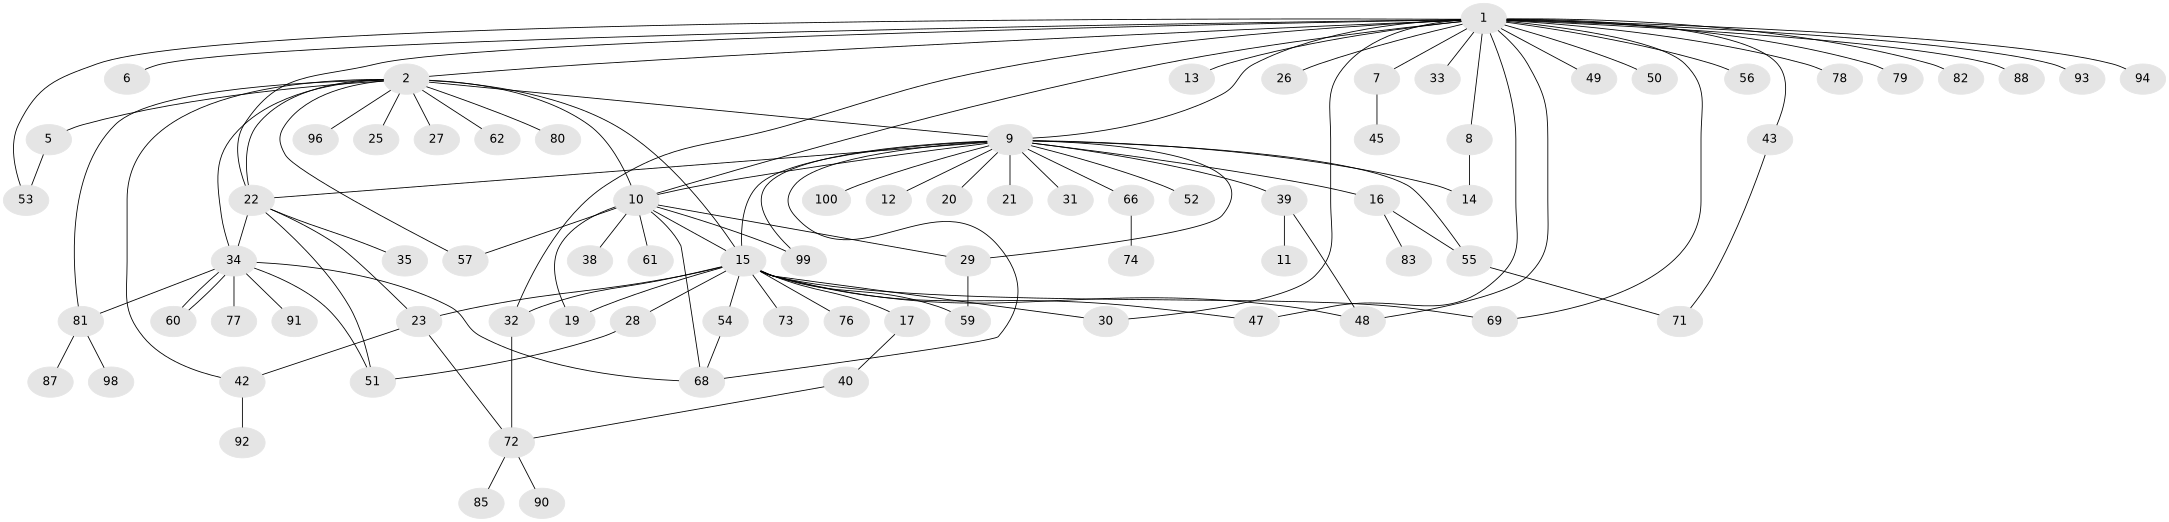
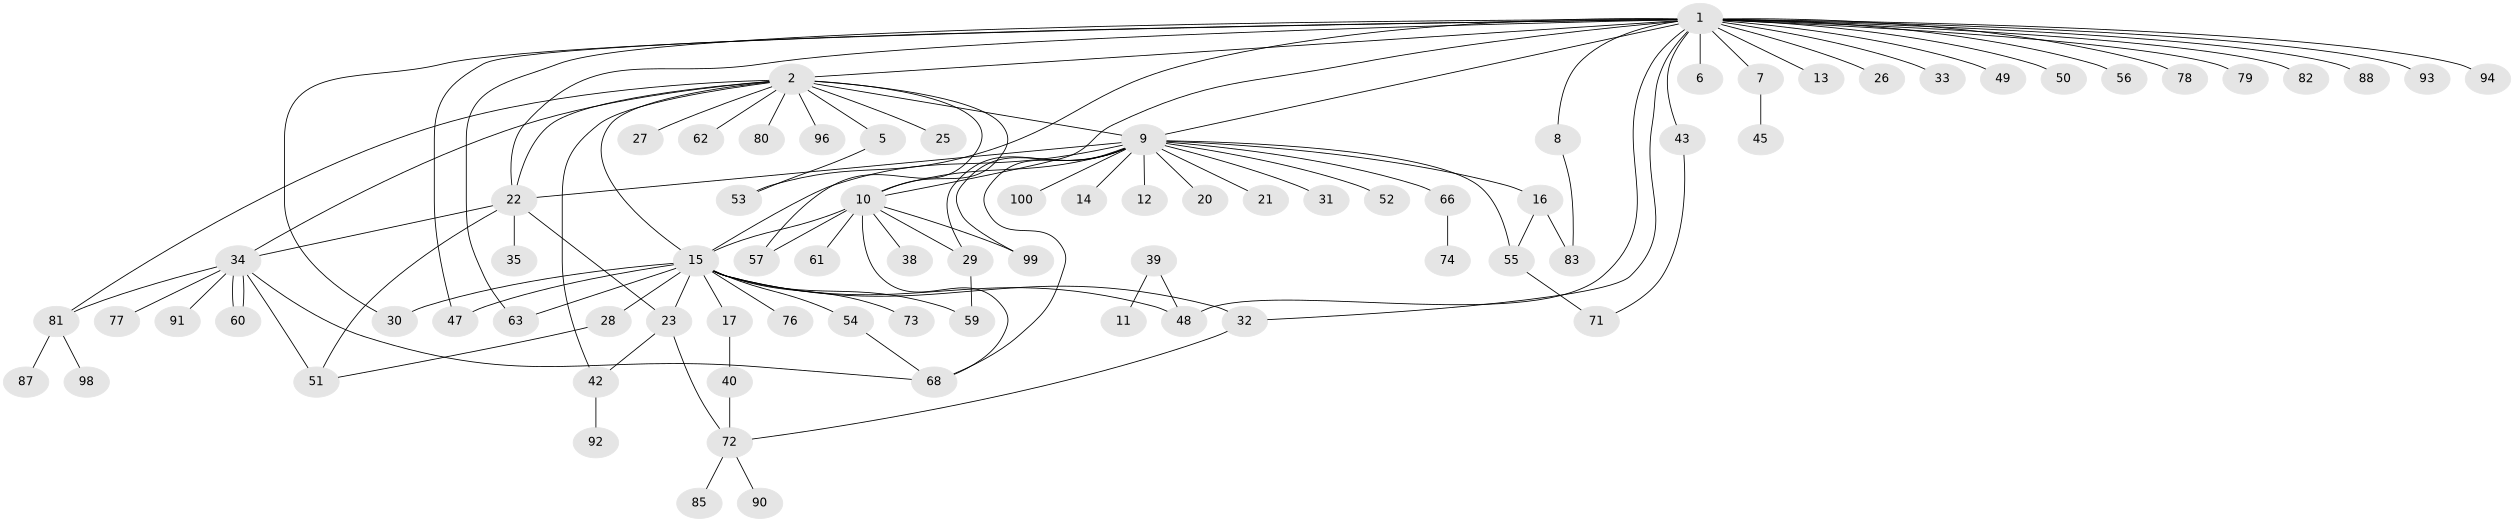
(1191, 170) -> none
(1470, 170) -> (1572, 200)
(572, 322) -> none
(1495, 322) -> (516, 322)
